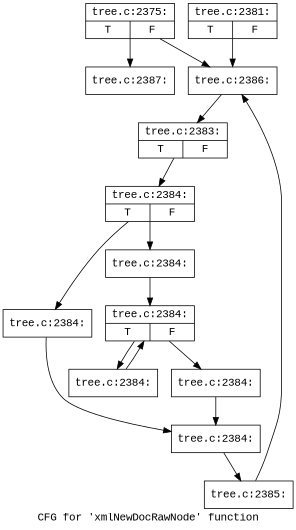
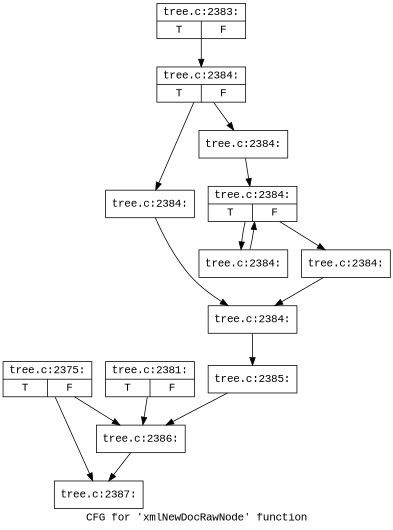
(212, 106) -> (122, 464)
